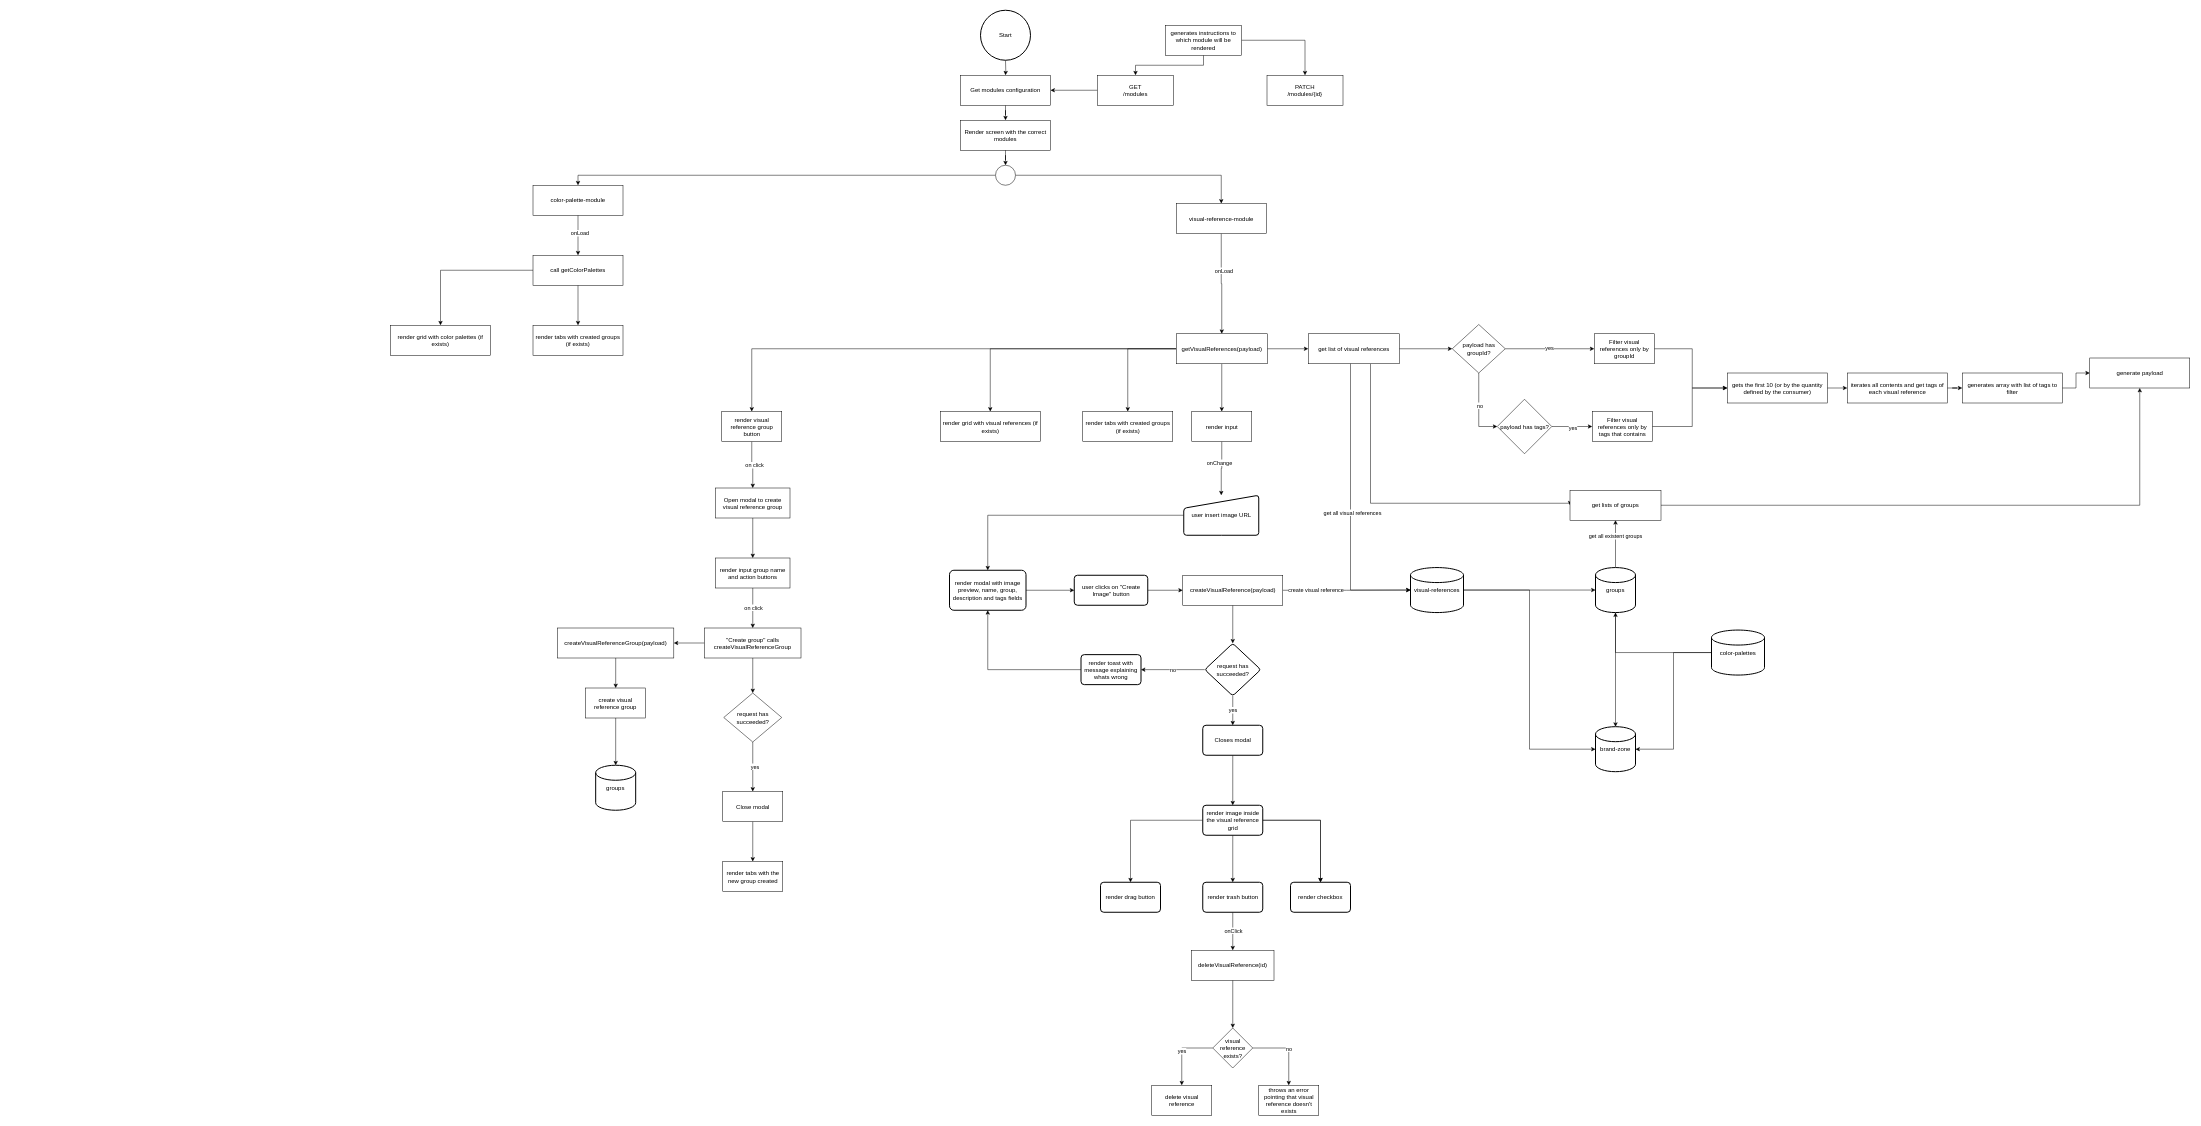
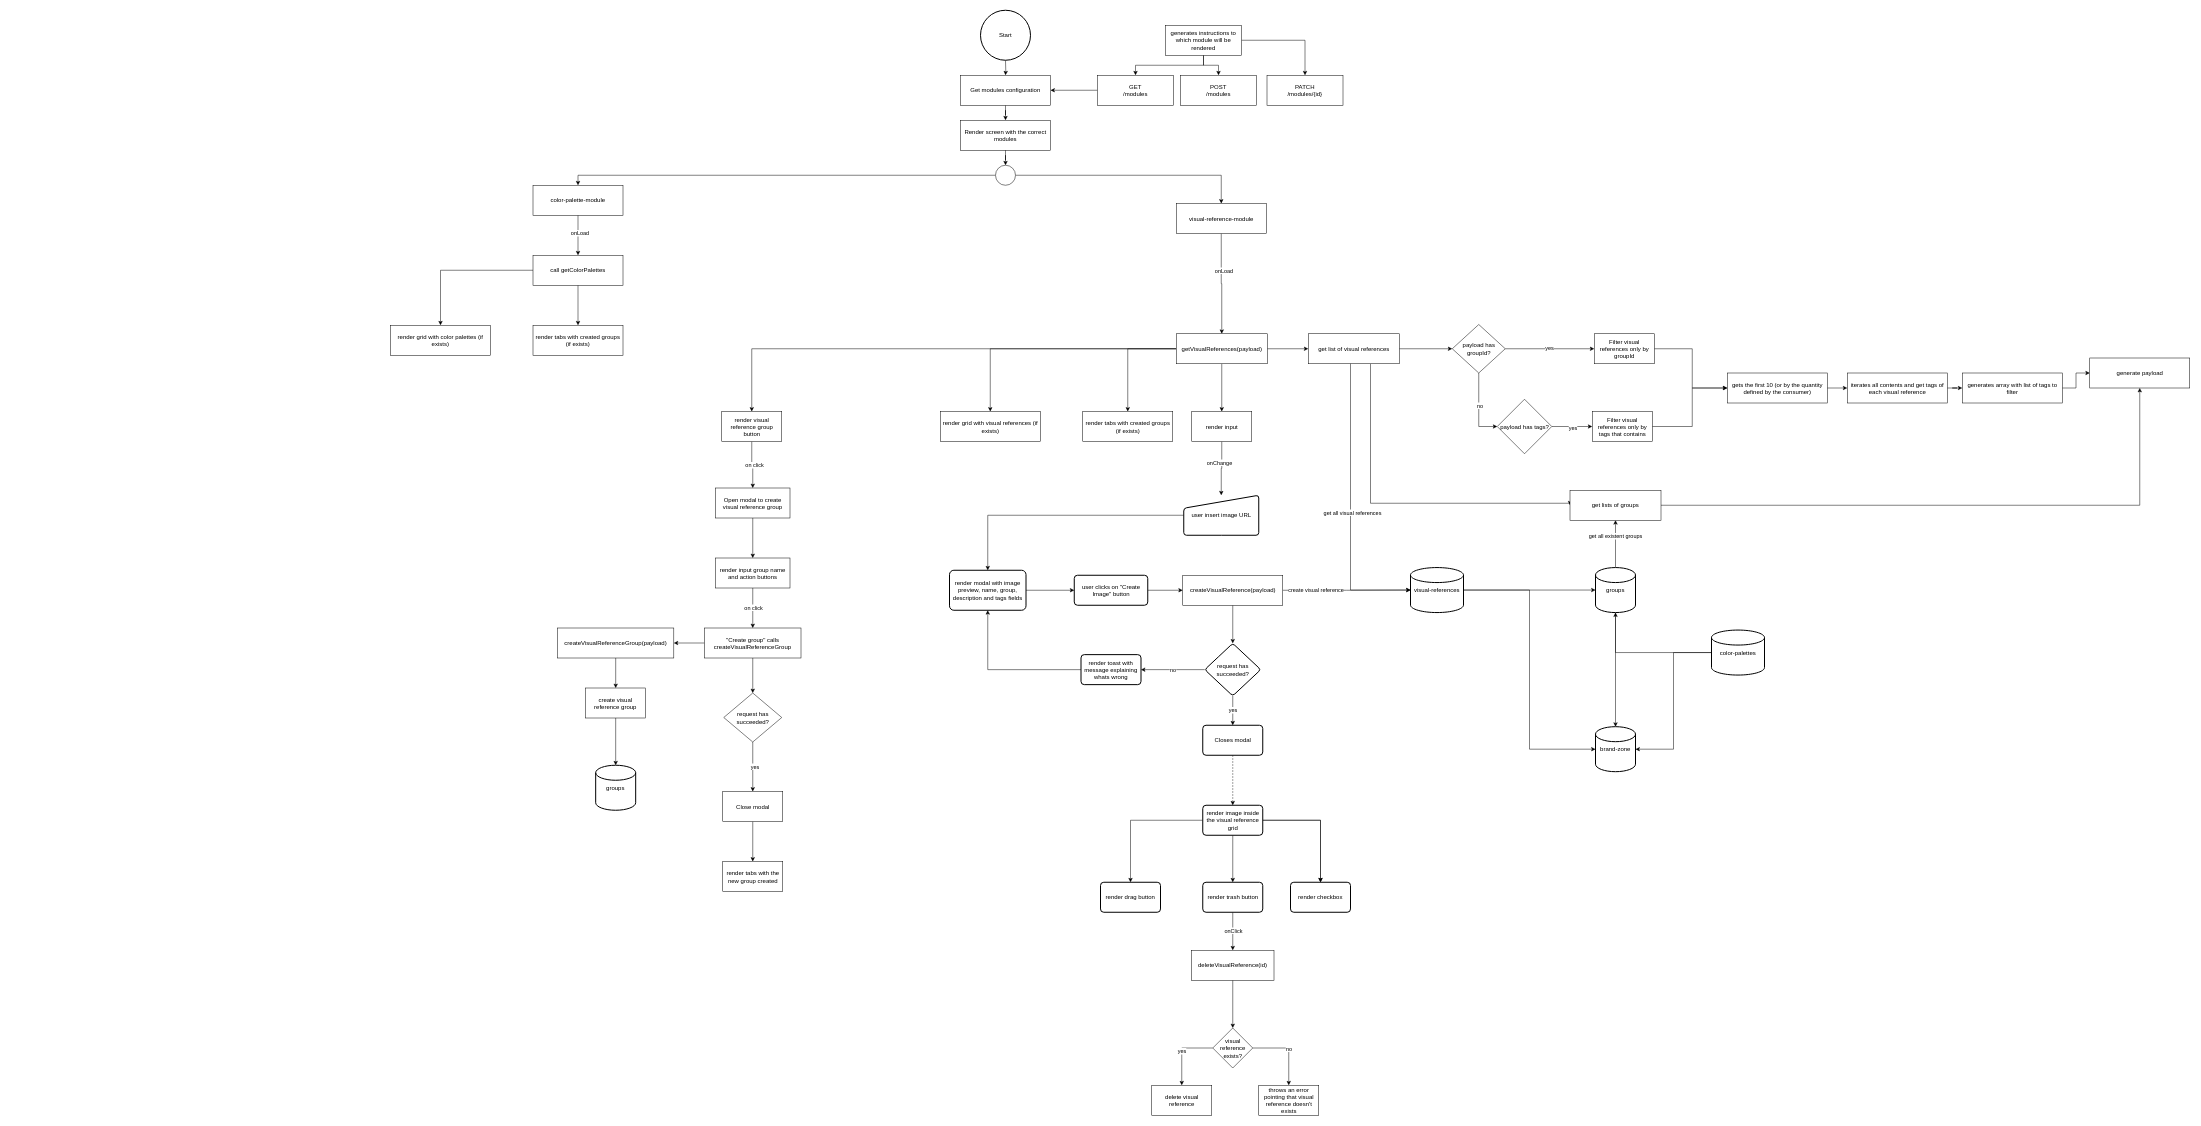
none -> (1218, 70)
none -> (1218, 90)
(1233, 778) -> (1233, 778)
